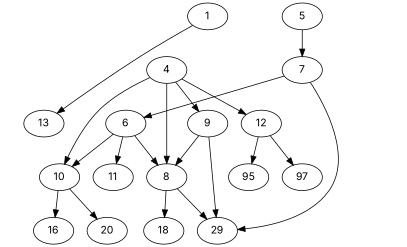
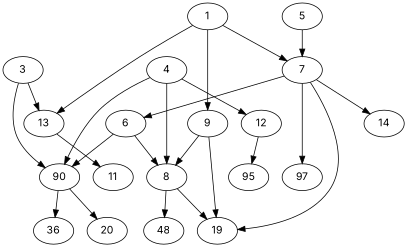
none -> (252, 41)
none -> (23, 70)
(185, 94) -> (208, 66)
none -> (384, 124)
(120, 147) -> (77, 149)
(279, 147) -> (302, 120)
(60, 177) -> (60, 177)
(54, 231) -> (54, 231)
(164, 231) -> (164, 231)
(217, 231) -> (217, 231)
